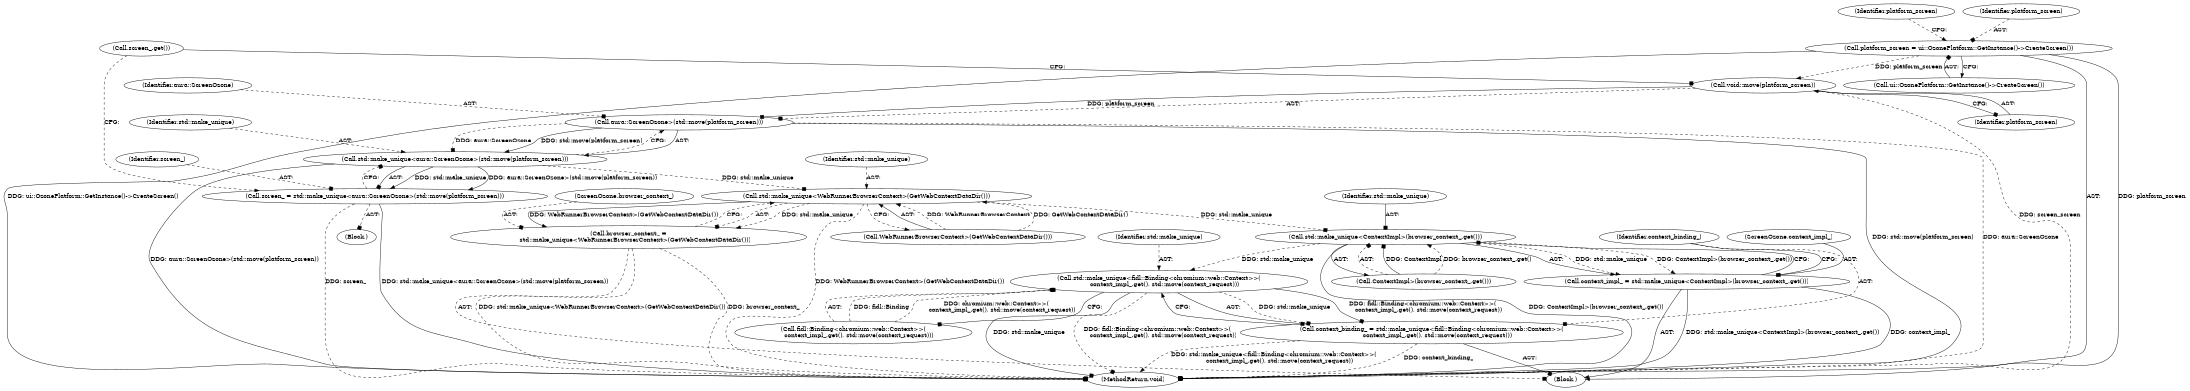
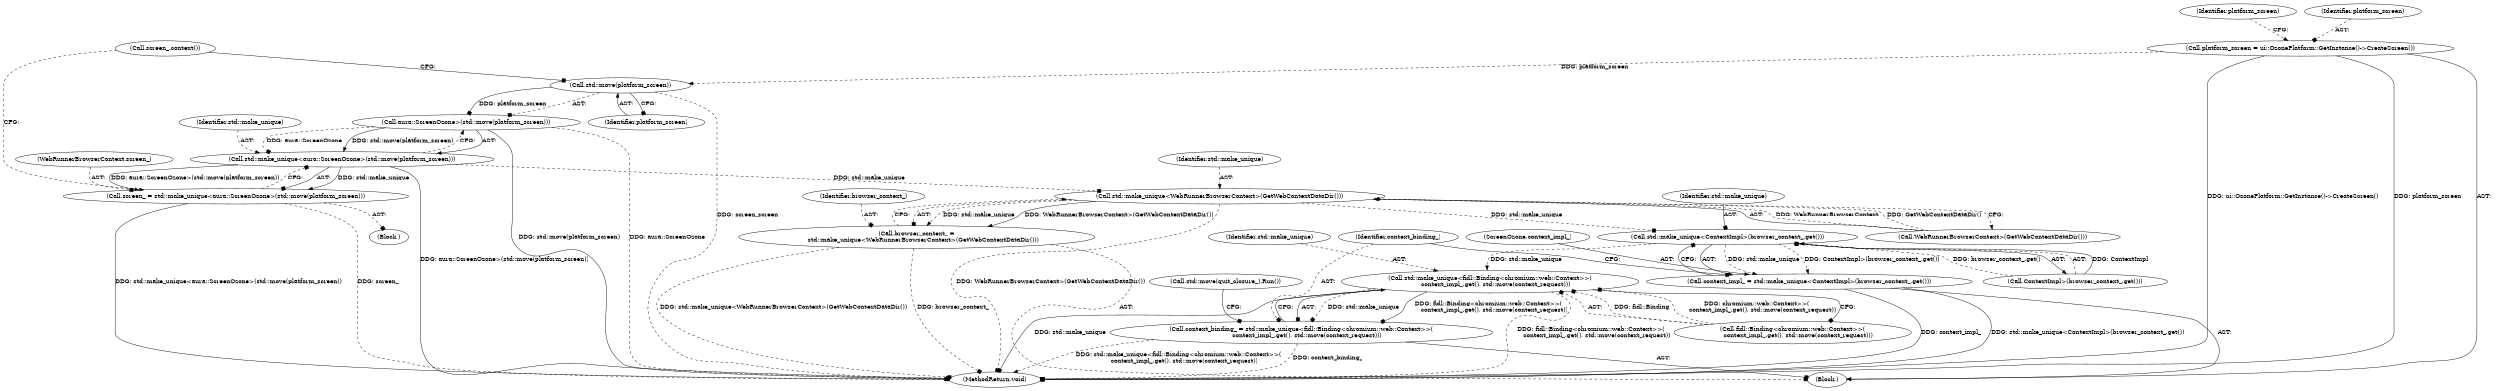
(142, 48) -> (165, 48)
(188, 85) -> none
(1763, 85) -> (621, 85)
(1959, 85) -> none
(157, 159) -> (94, 159)
(624, 196) -> (864, 196)
none -> (1226, 282)
(1603, 361) -> none
